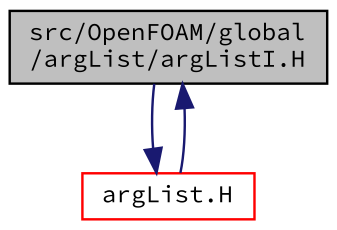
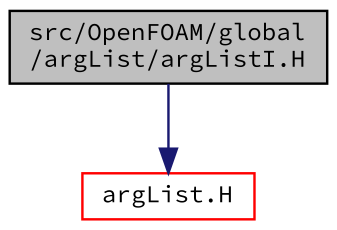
(184, 141) -> none
